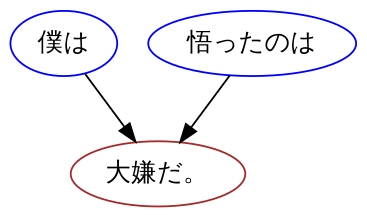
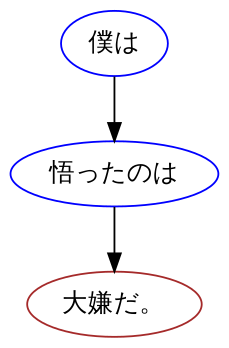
(105, 100) -> (114, 100)
